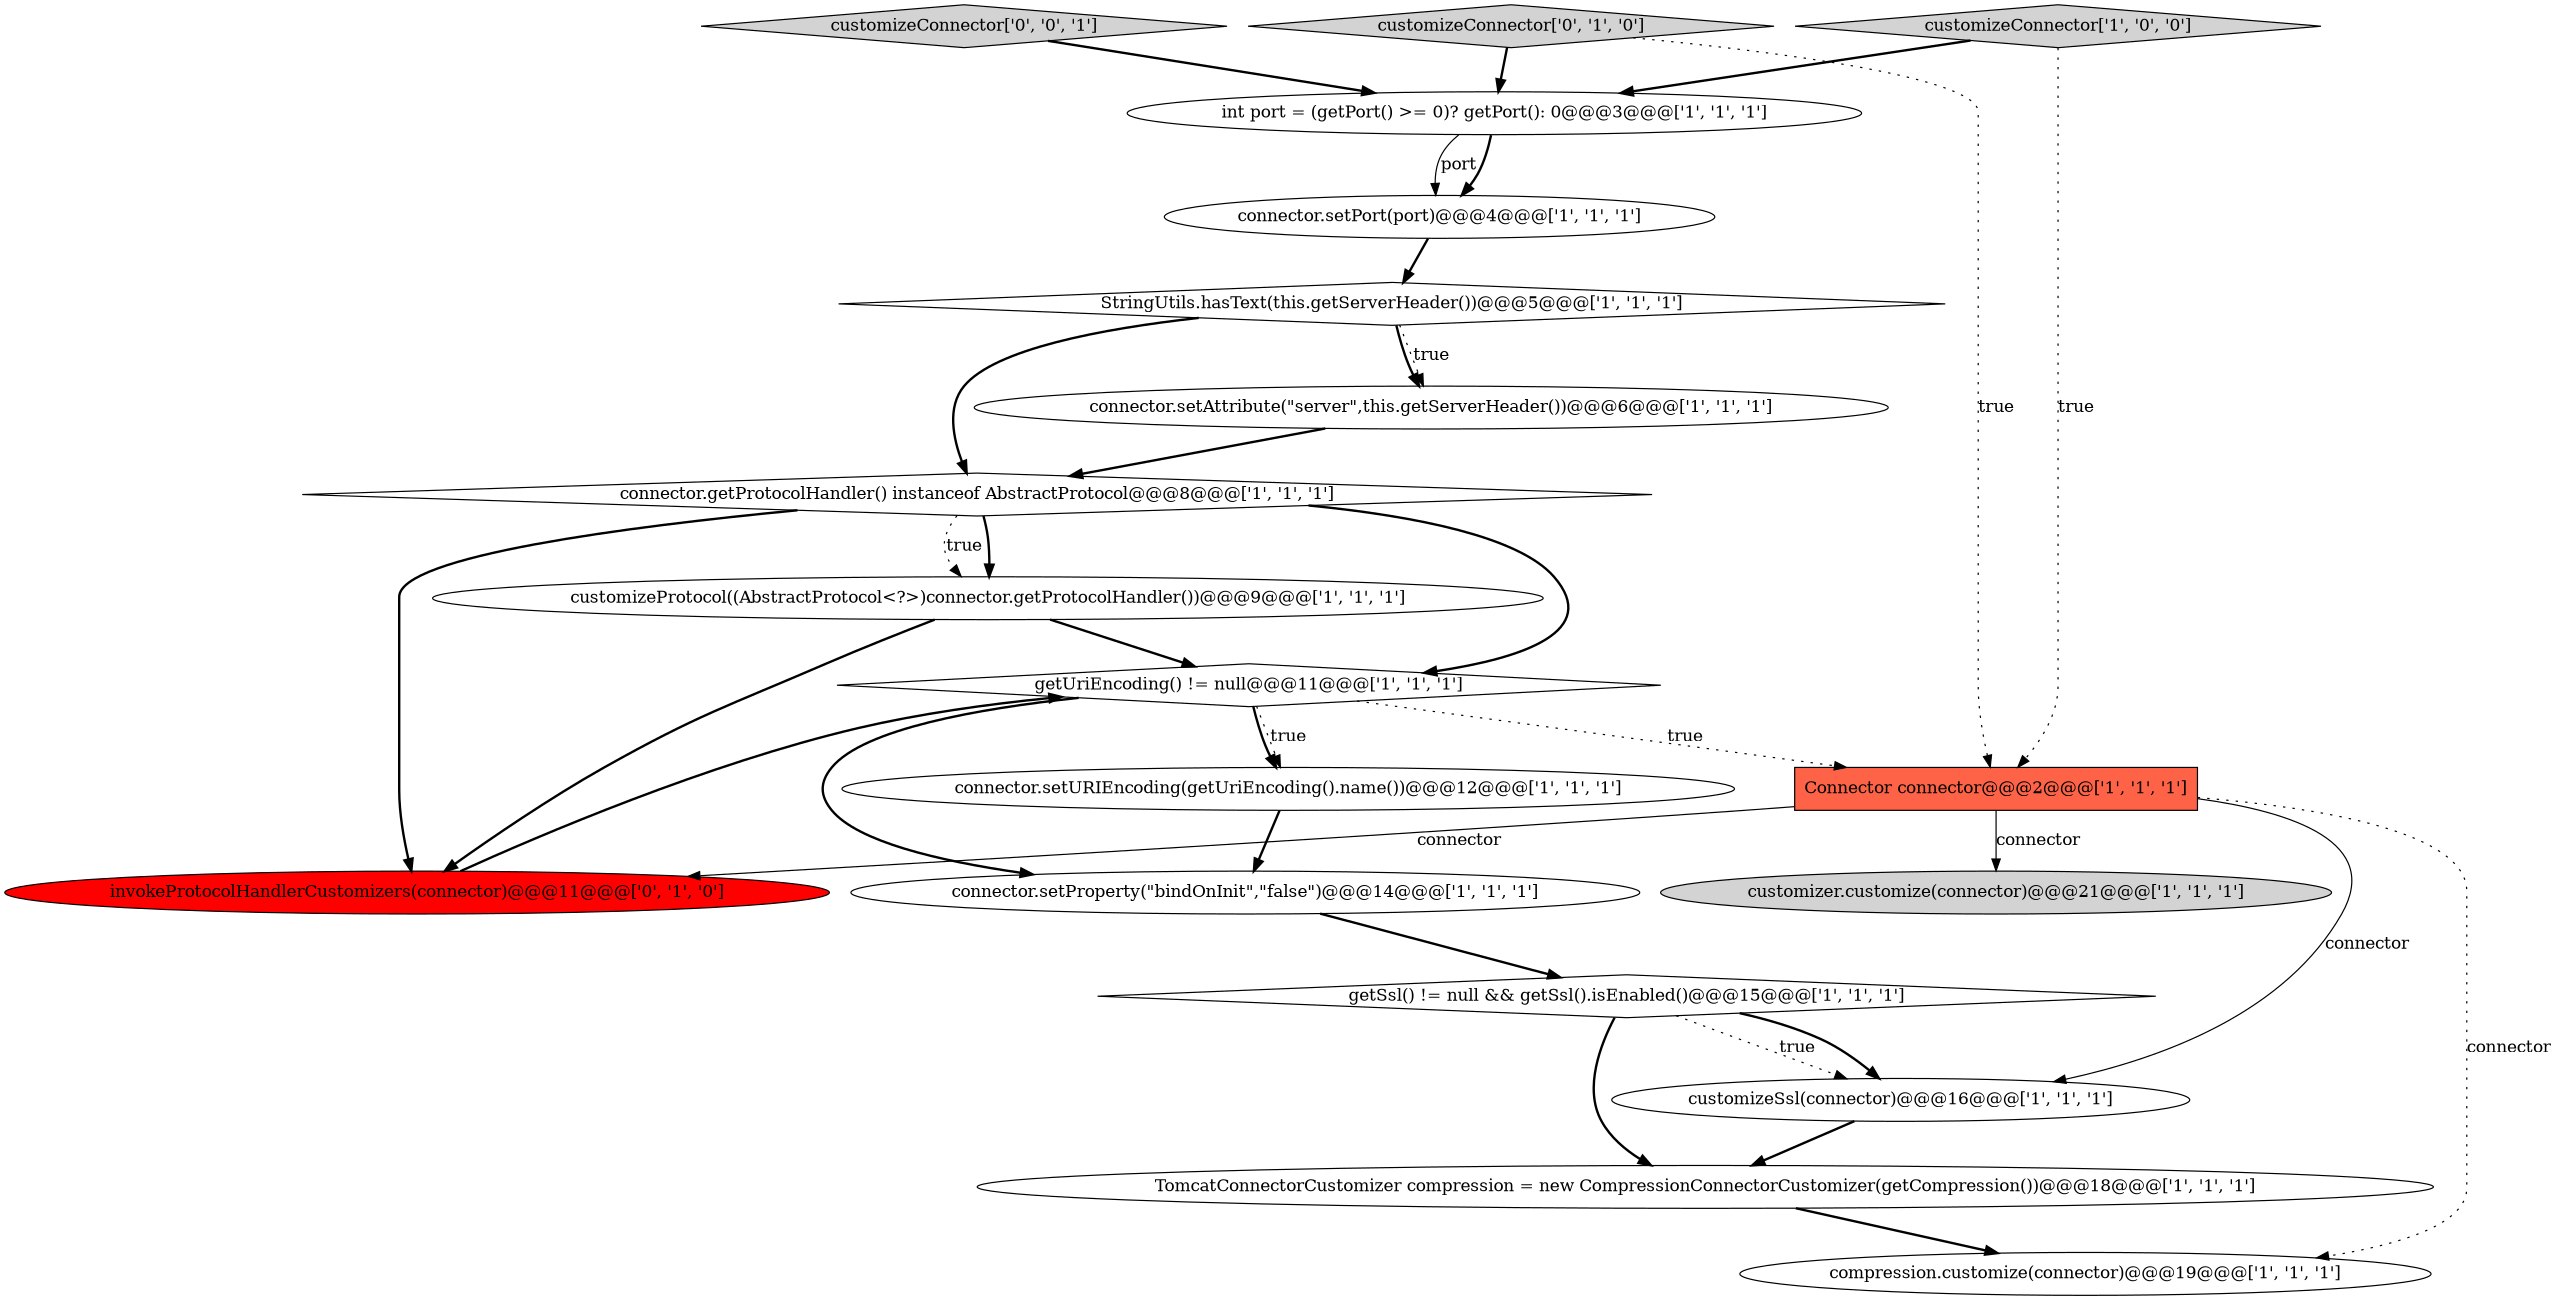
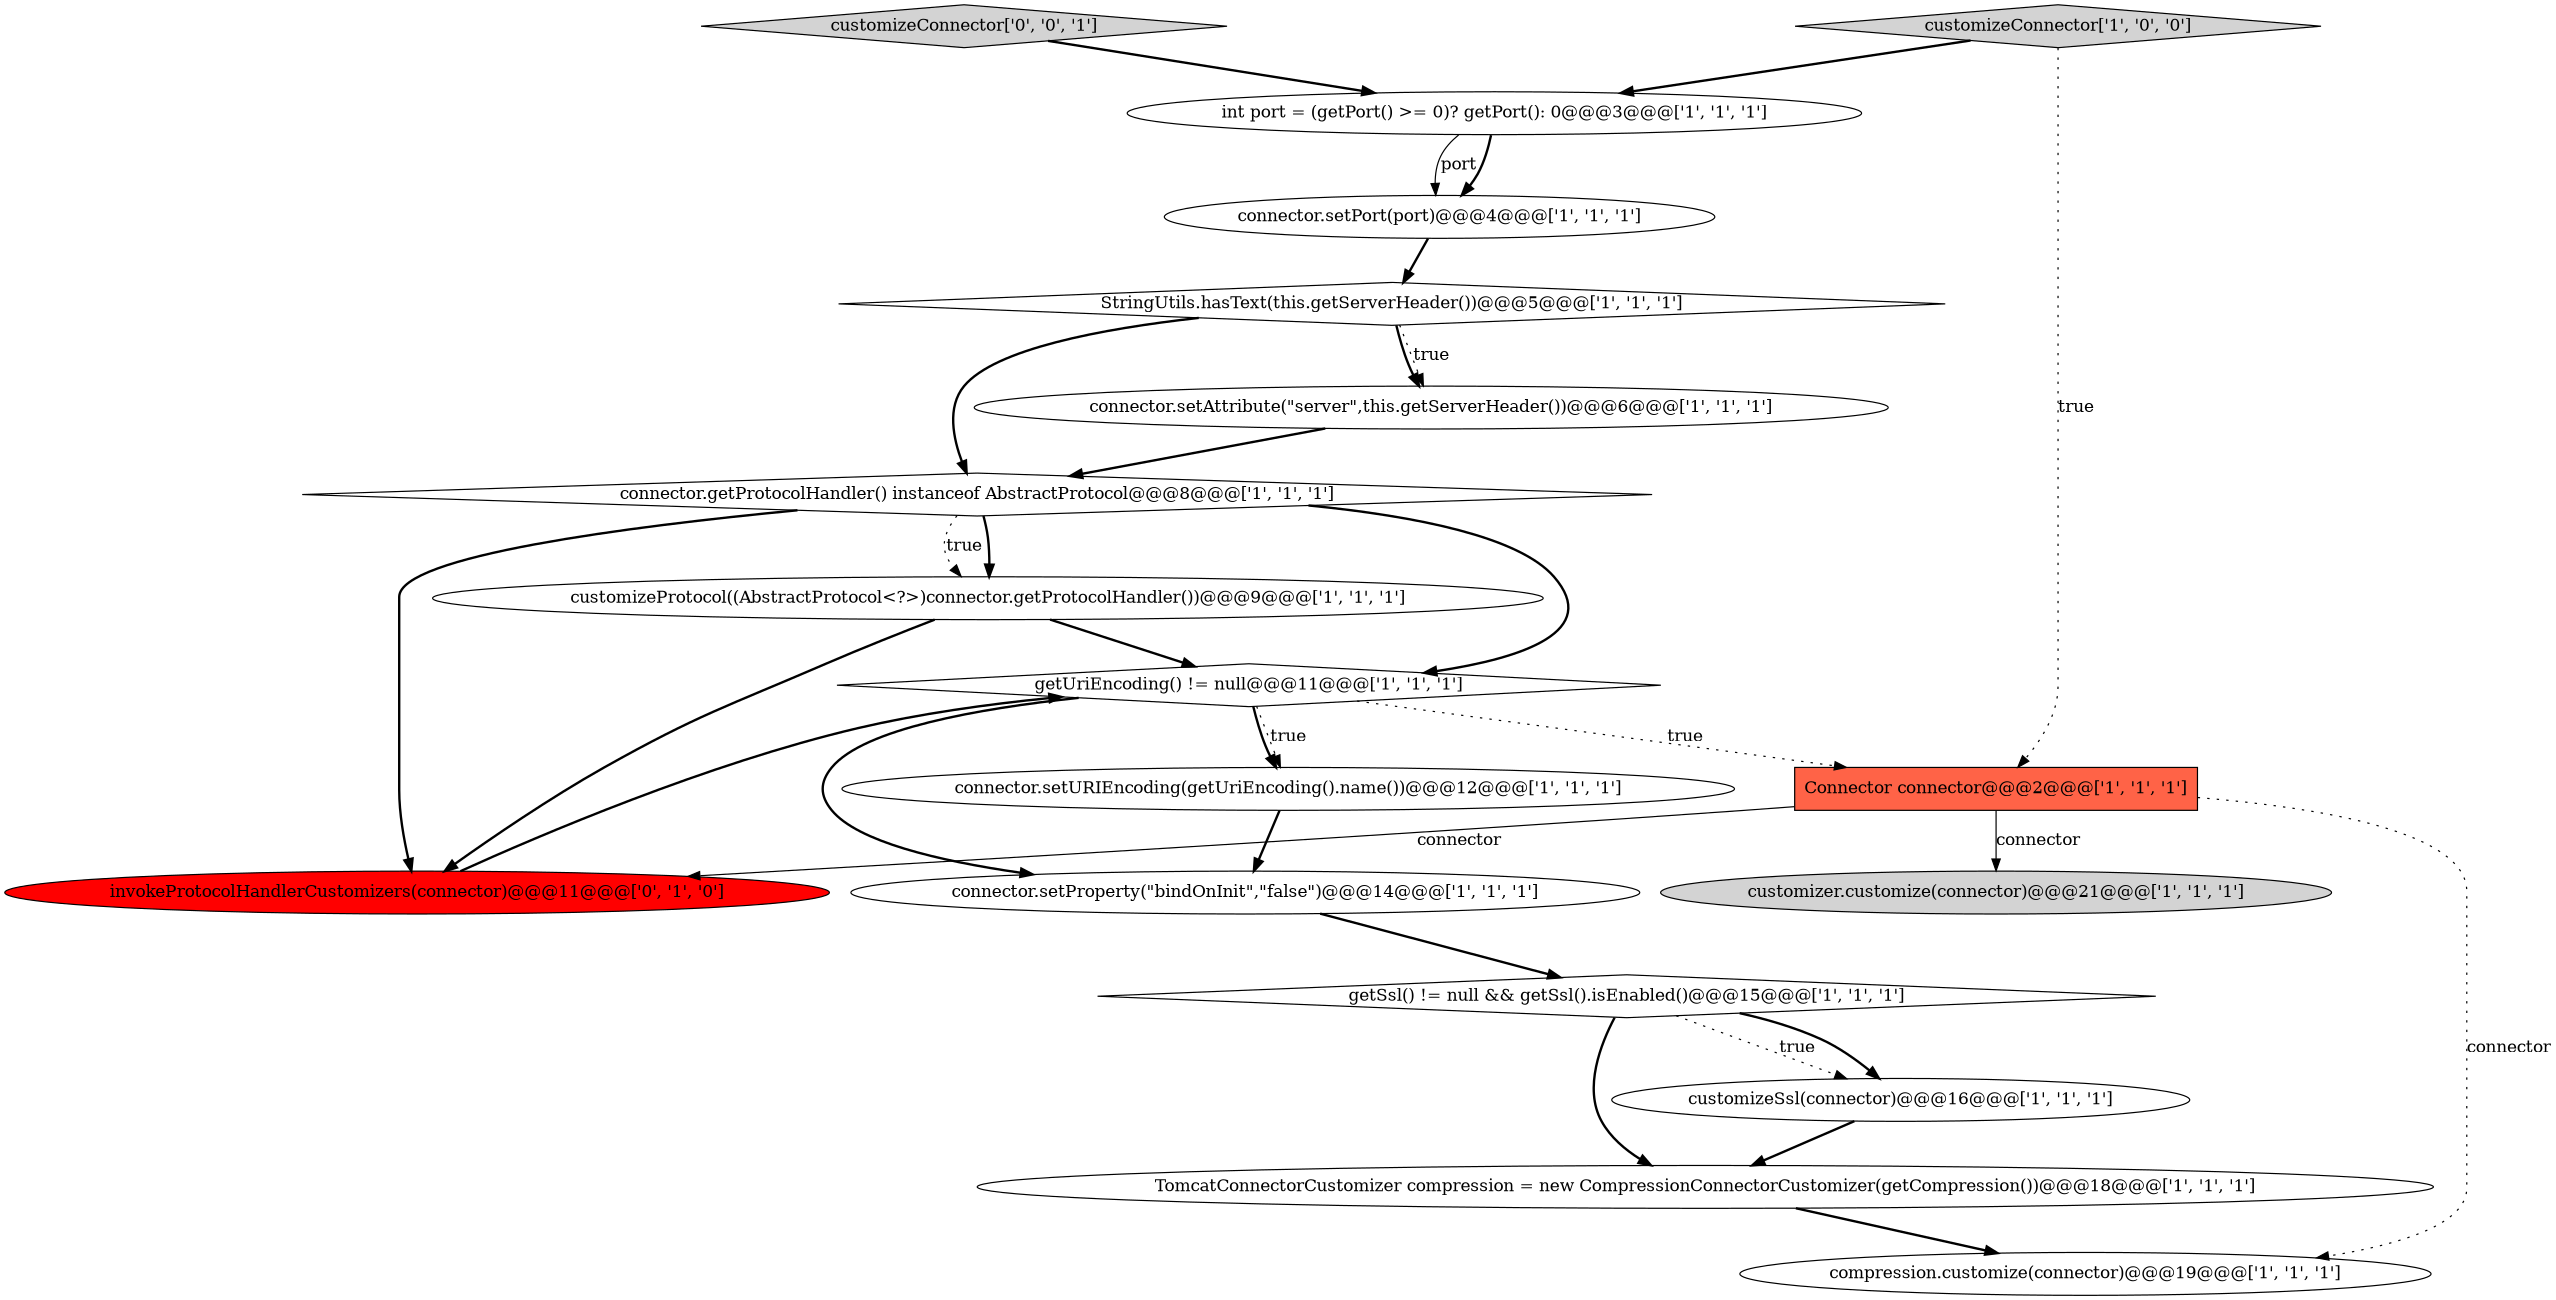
(1511, 26) -> none
(2309, 957) -> none
